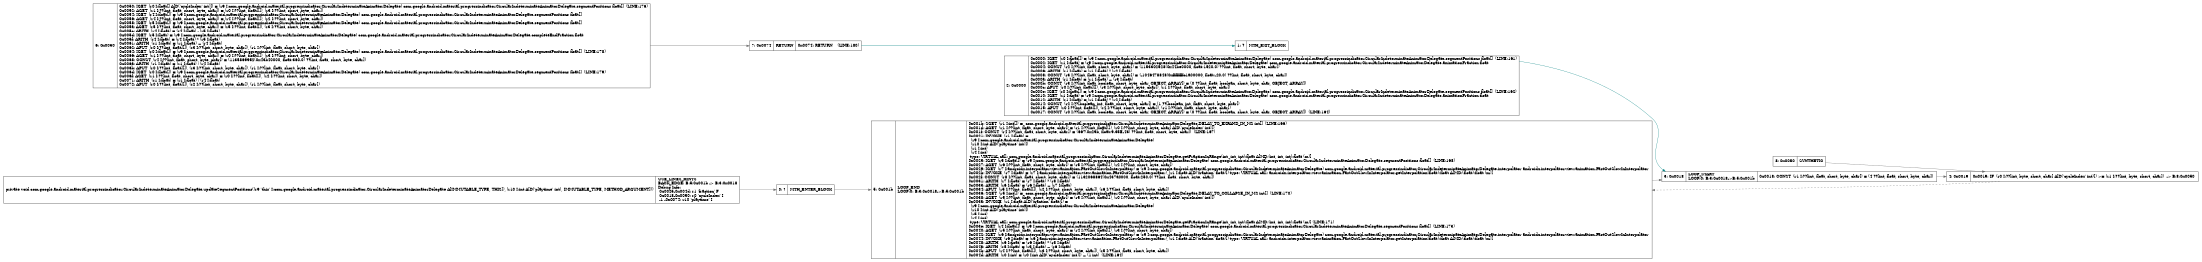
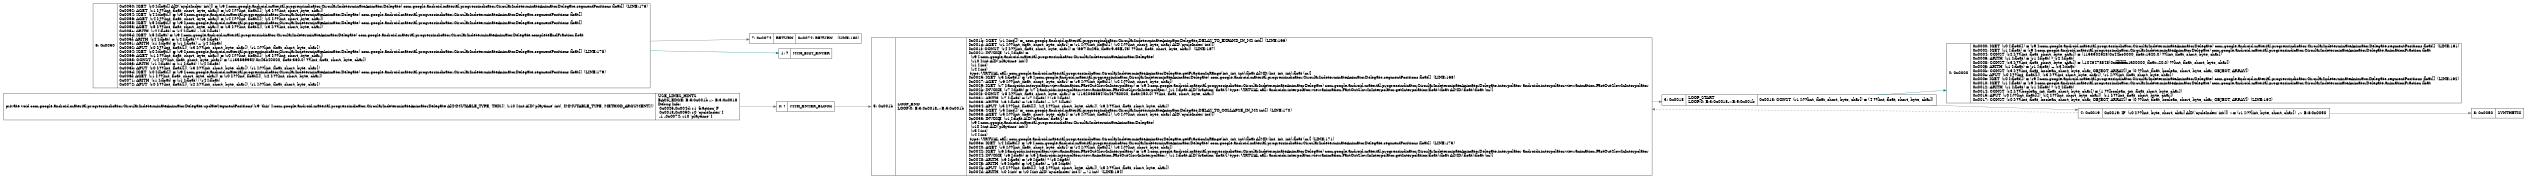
(1047, 46) -> (713, 52)
(1267, 46) -> (811, 53)
(1615, 92) -> (1911, 93)
(1904, 167) -> (2399, 113)
